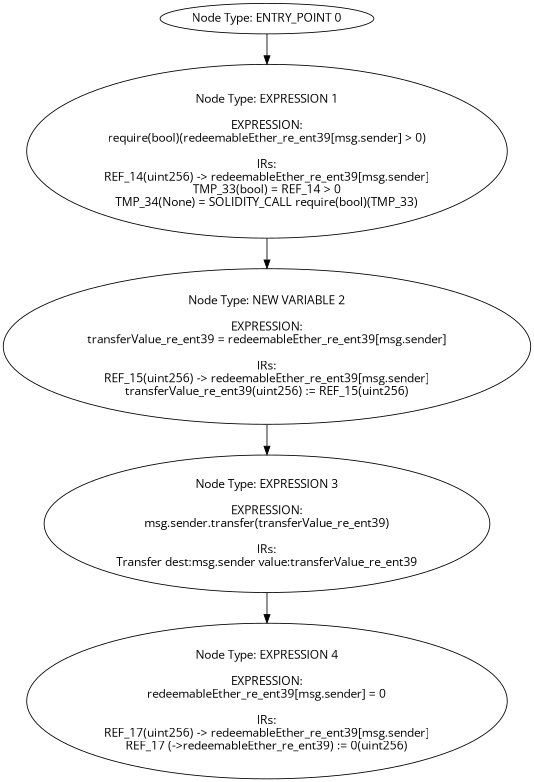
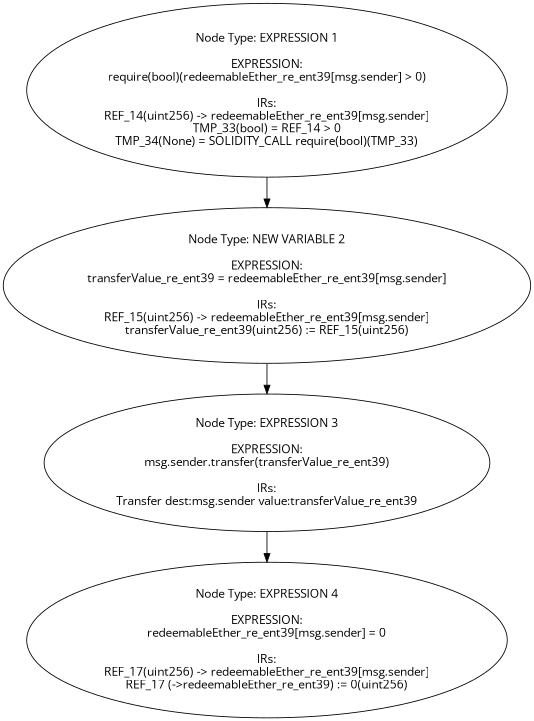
(267, 19) -> none
